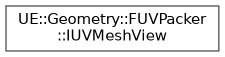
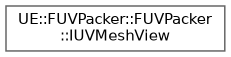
(112, 28) -> (115, 28)
